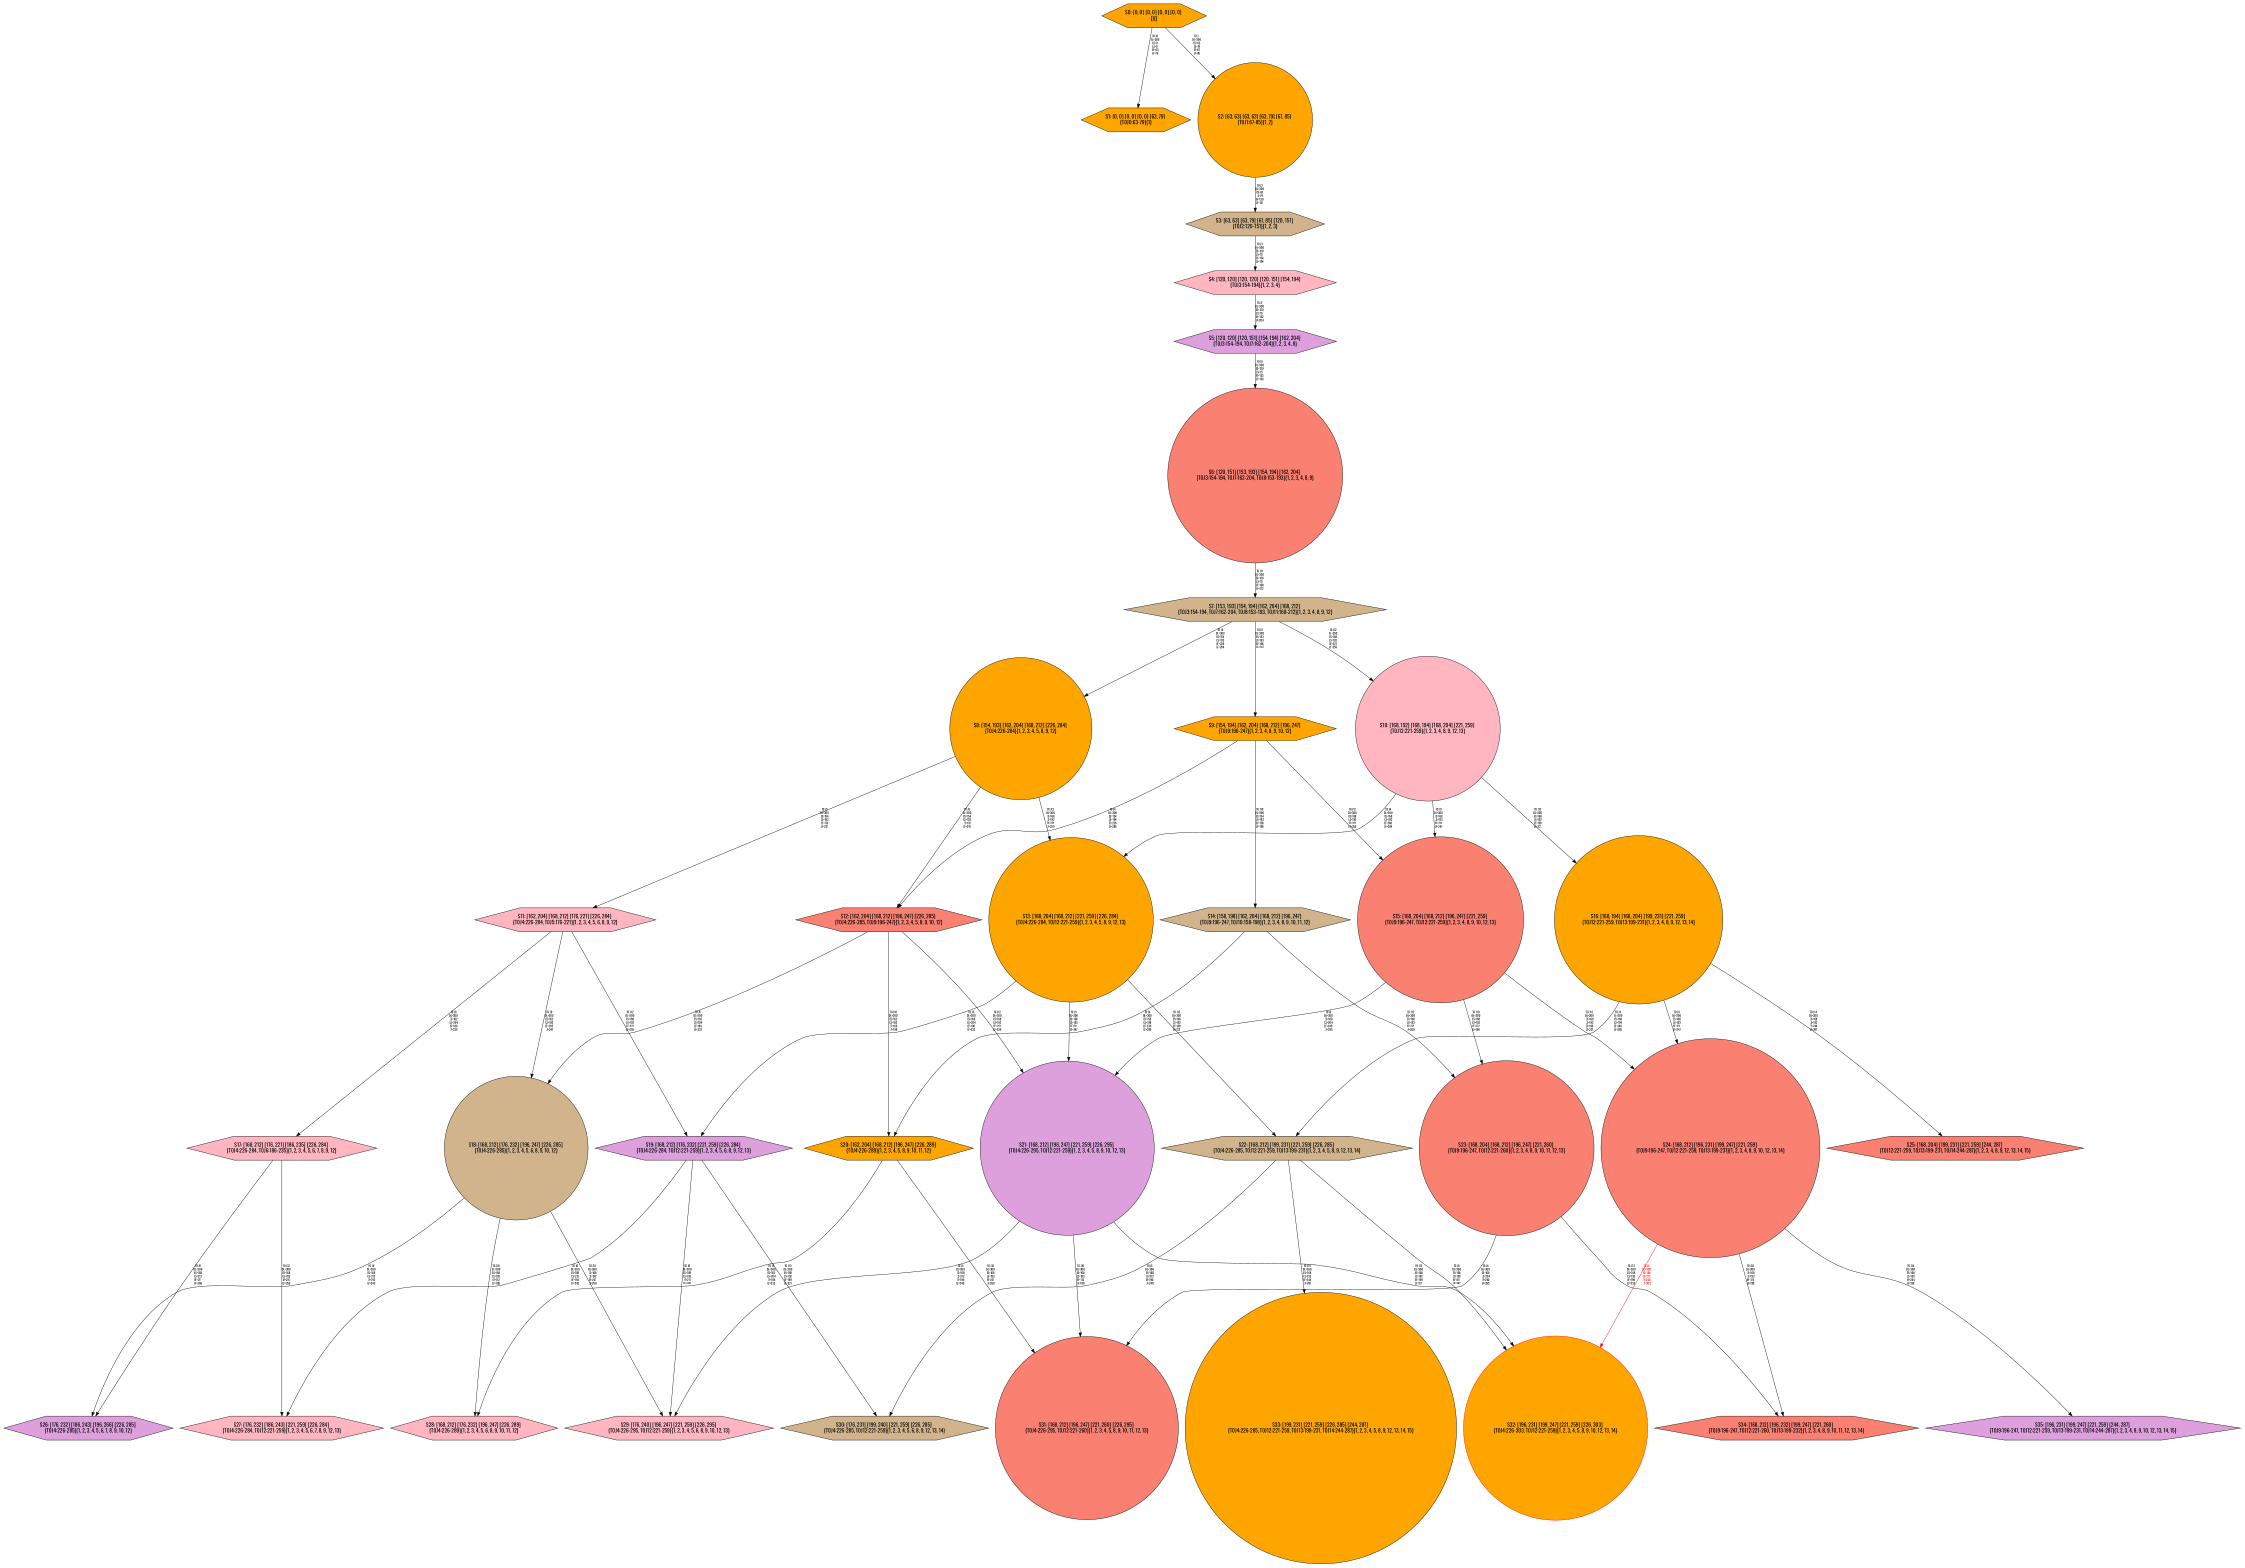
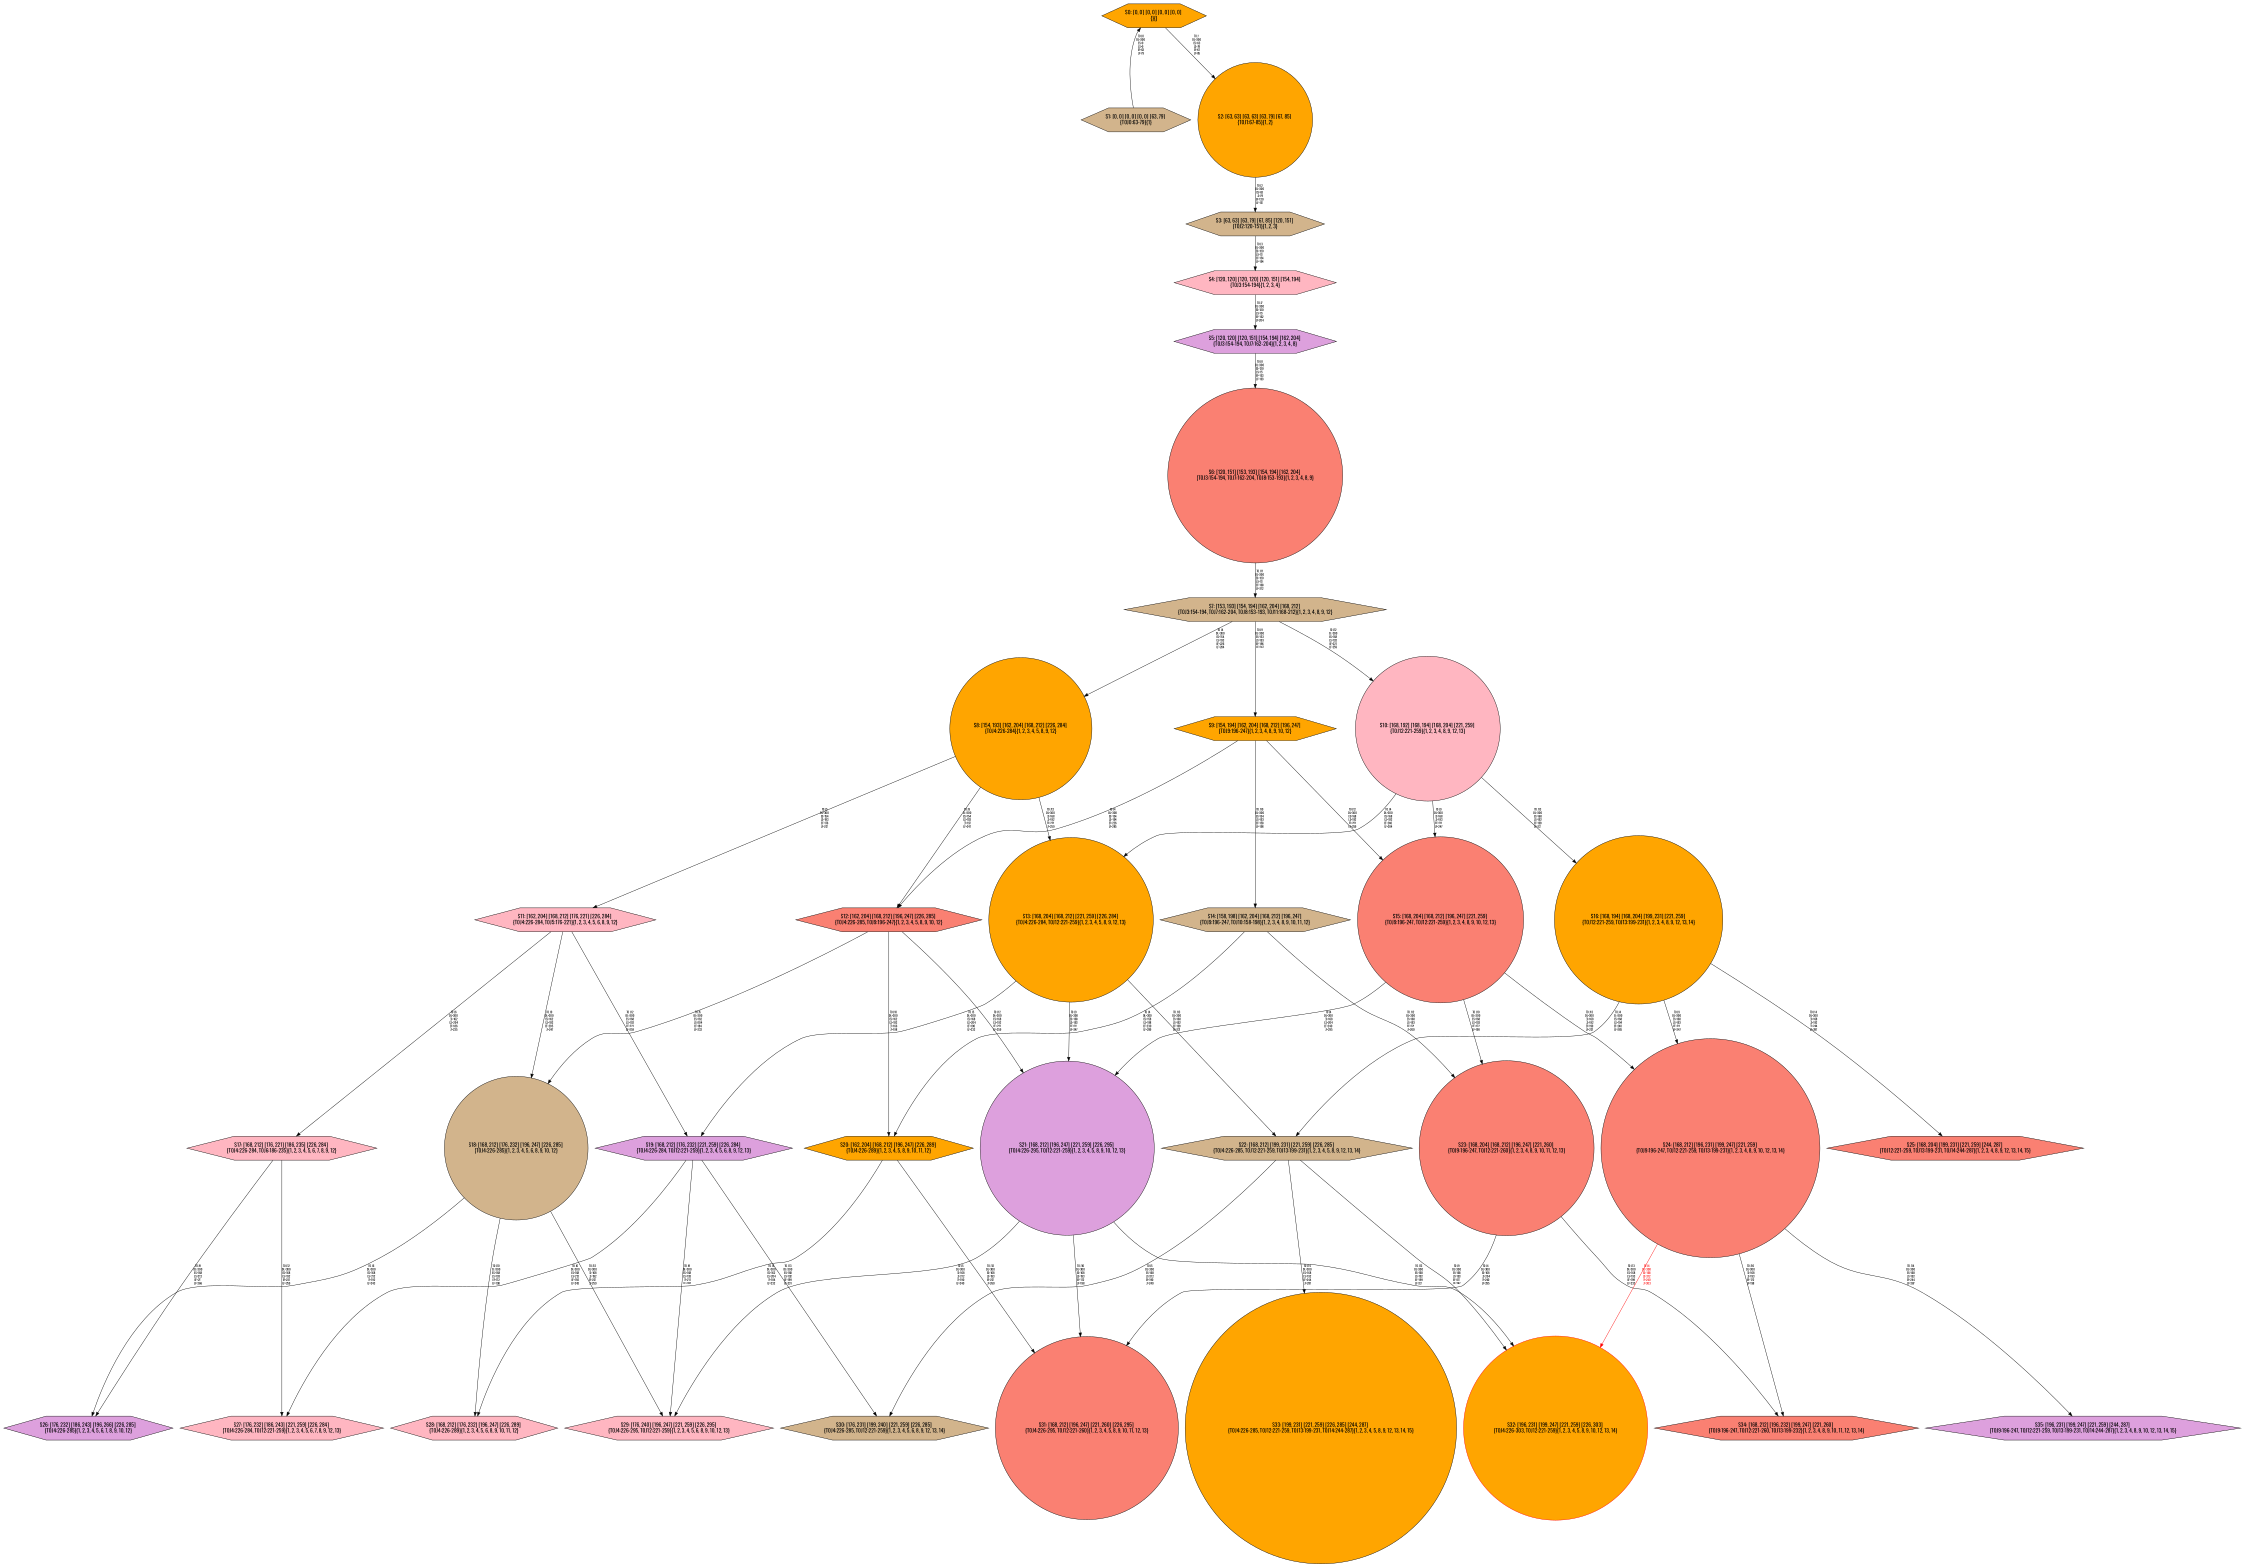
(1145, 66) -> (1130, 69)
(1136, 120) -> (1136, 120)
